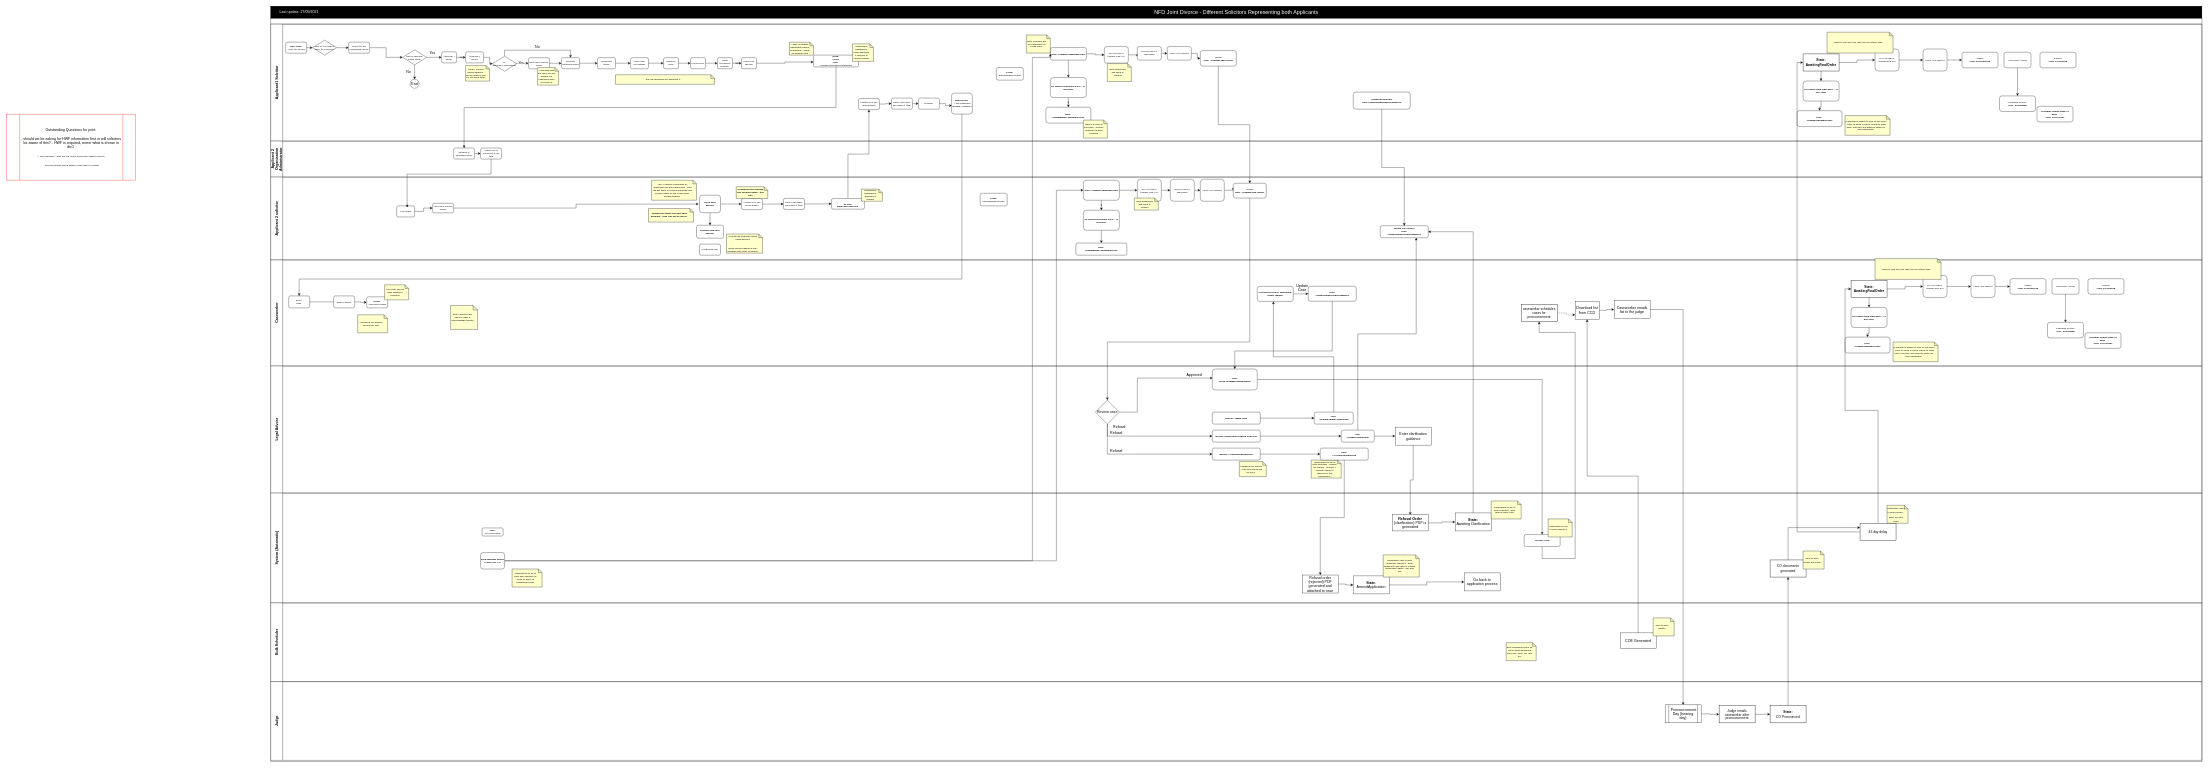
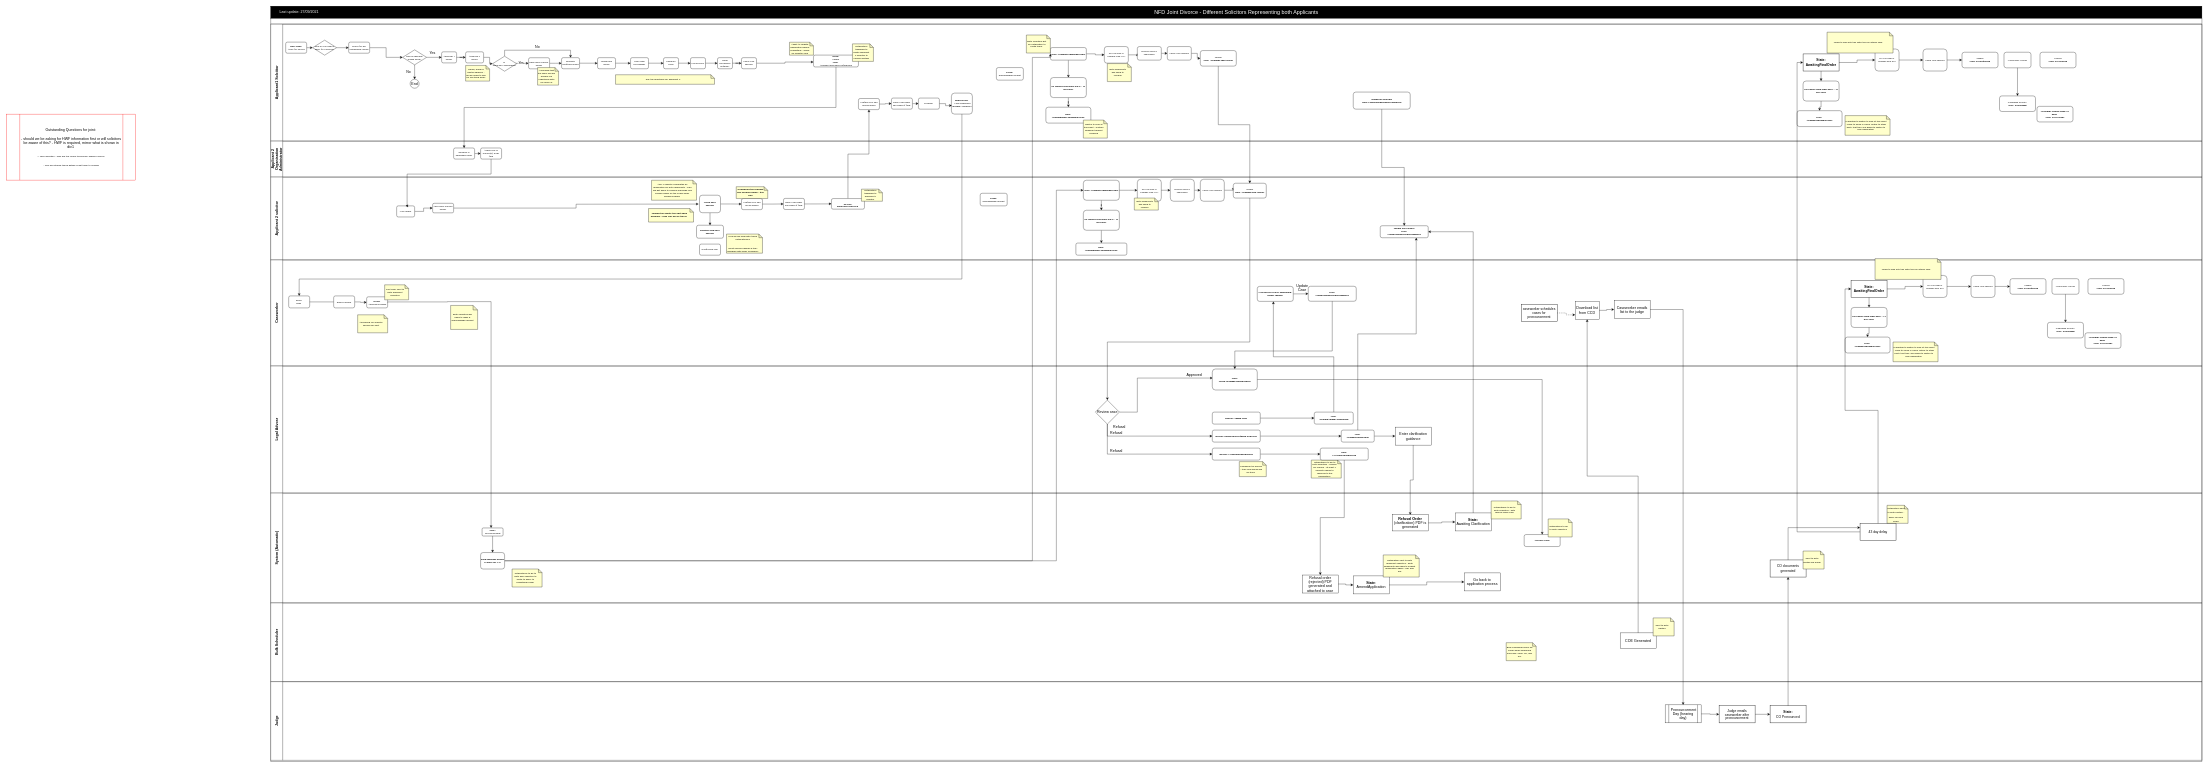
(1539, 325) -> none
none -> (491, 524)
none -> (492, 549)
